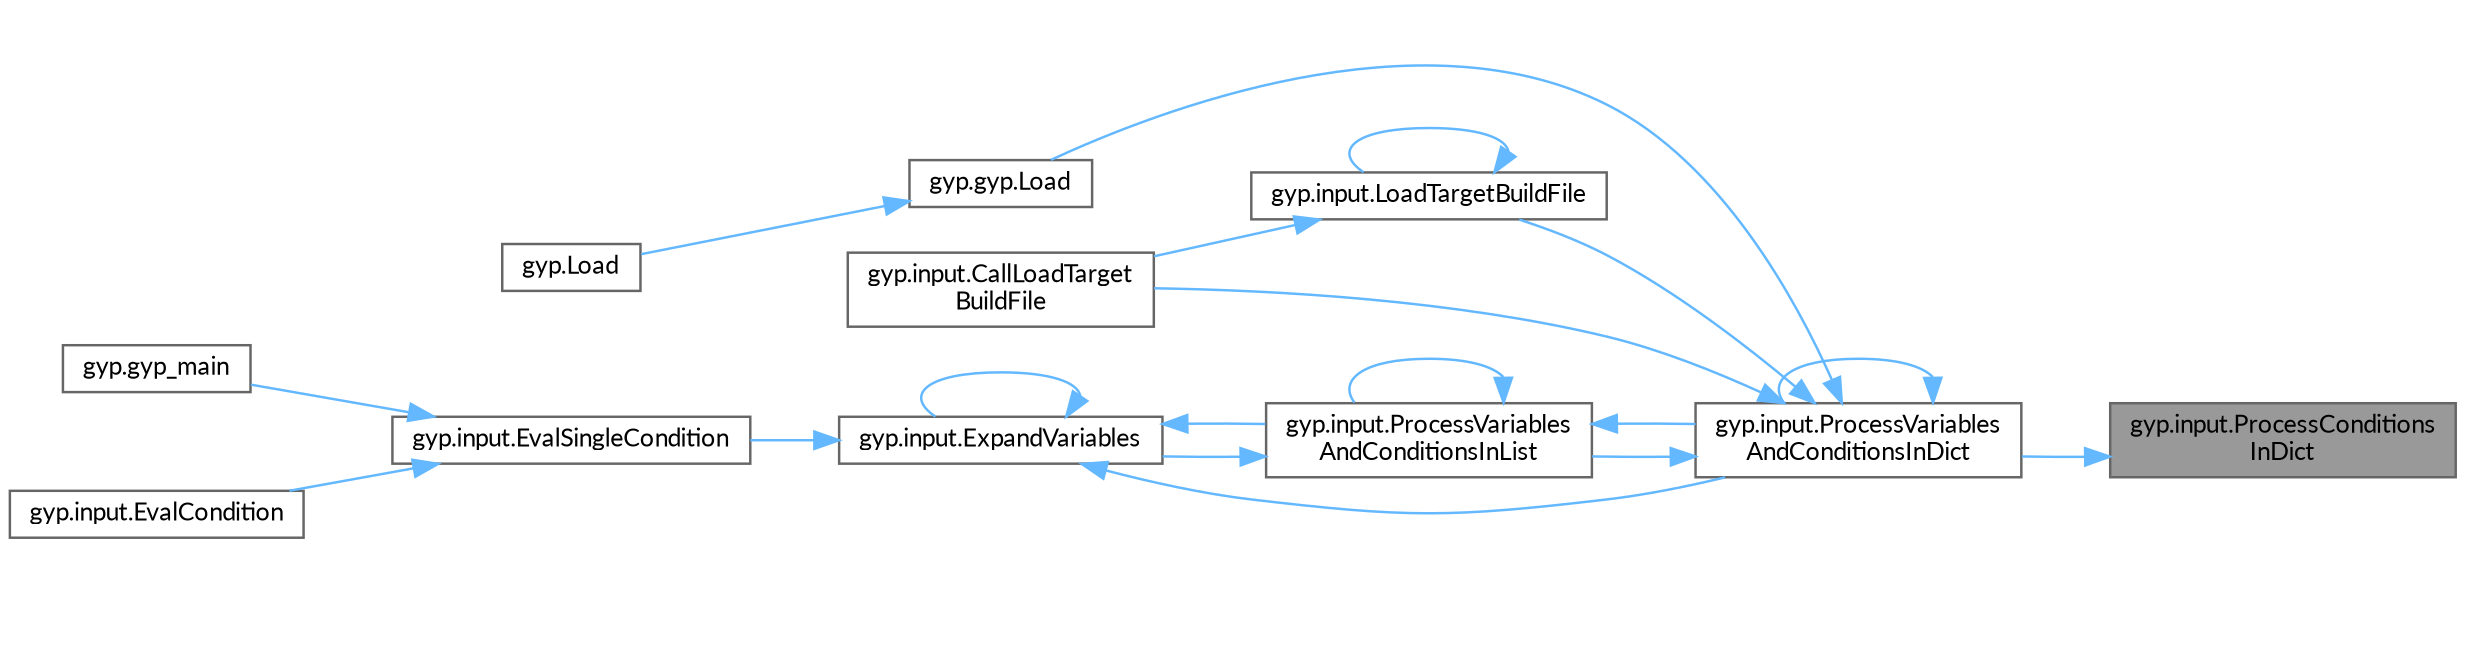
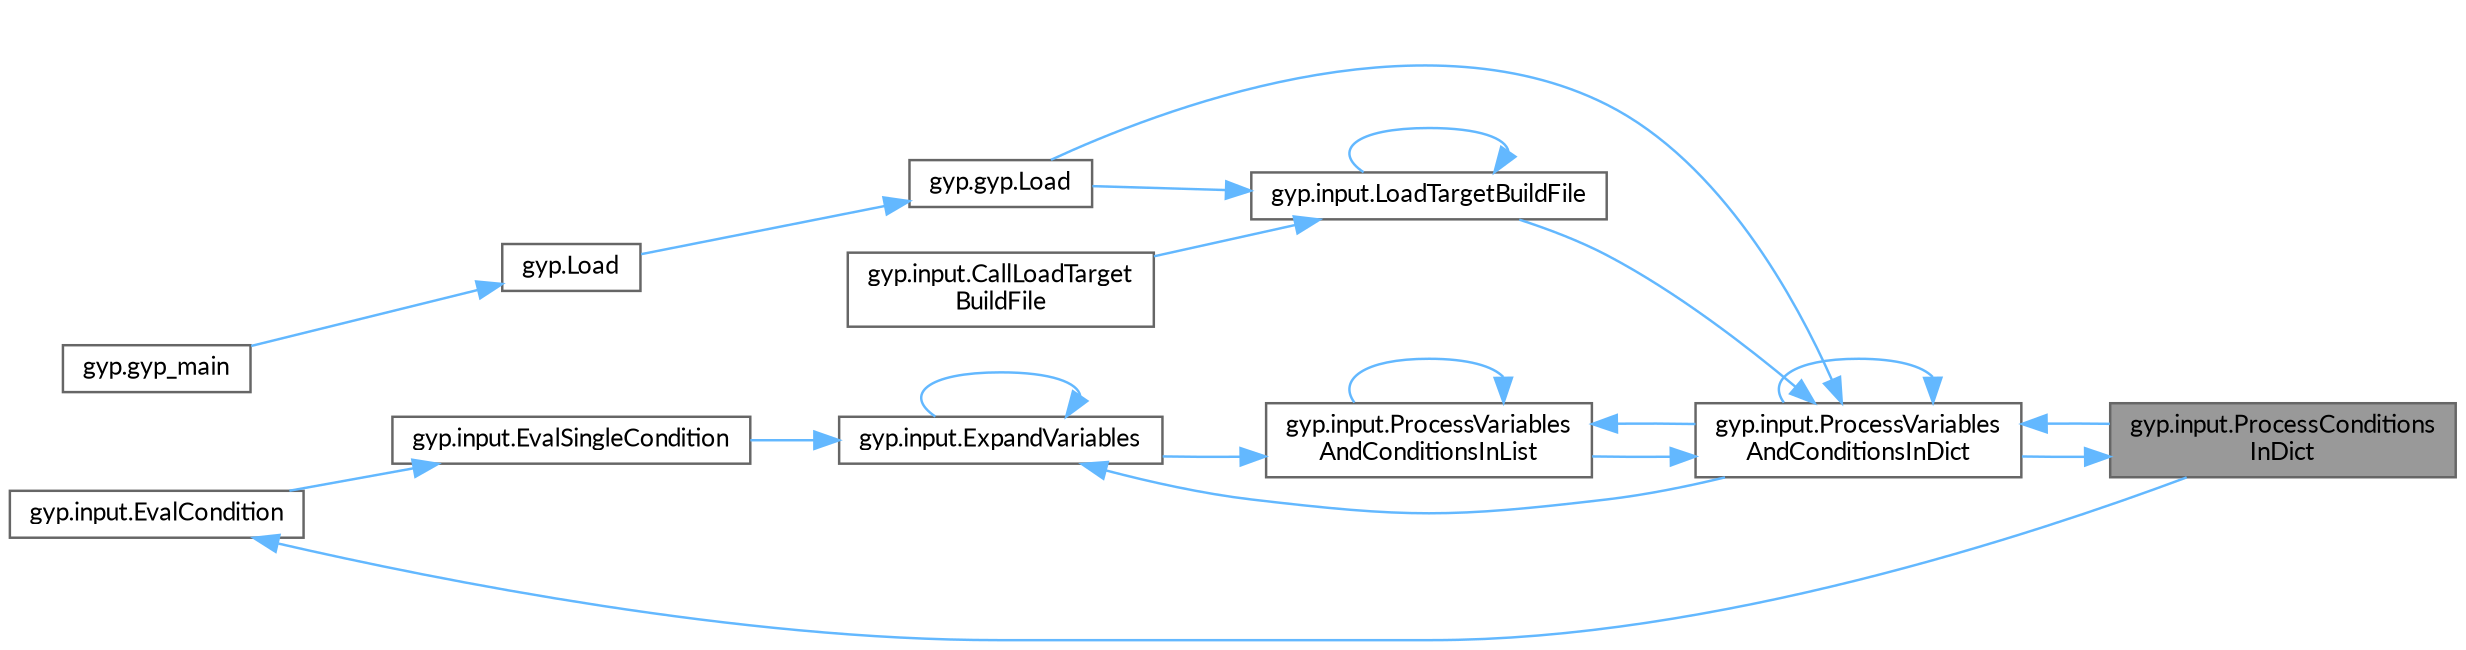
none -> (1159, 188)
(1463, 310) -> (2078, 424)
(330, 398) -> (364, 318)
(1227, 424) -> none
none -> (1239, 640)
